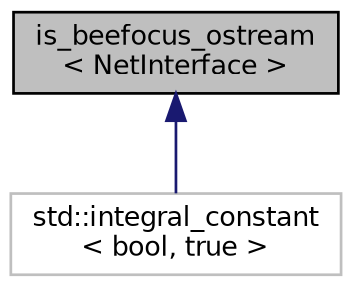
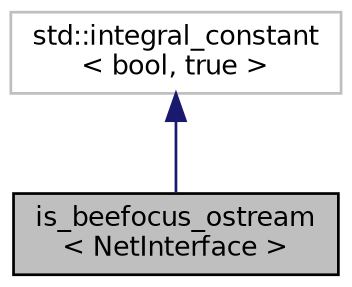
(176, 157) -> (176, 157)
